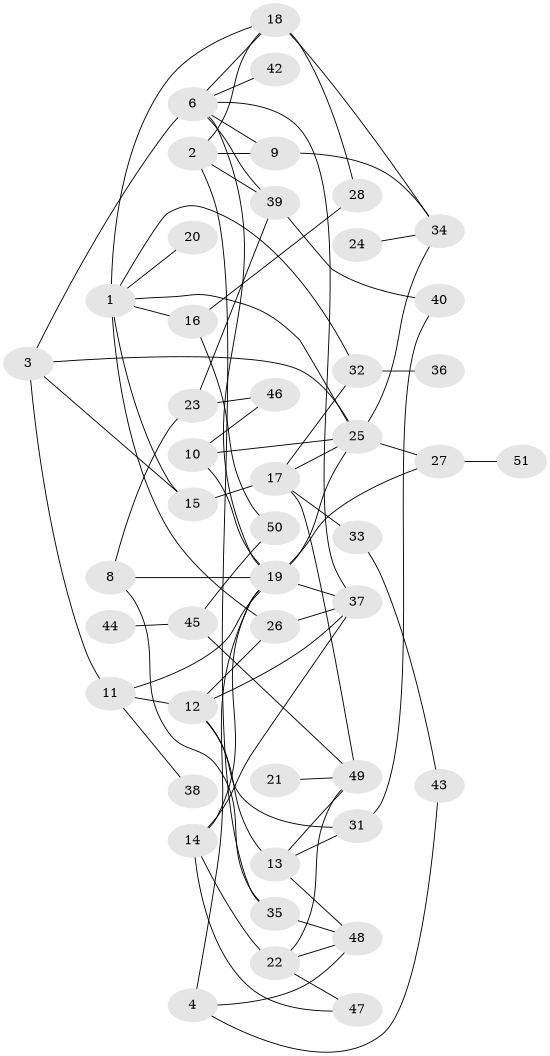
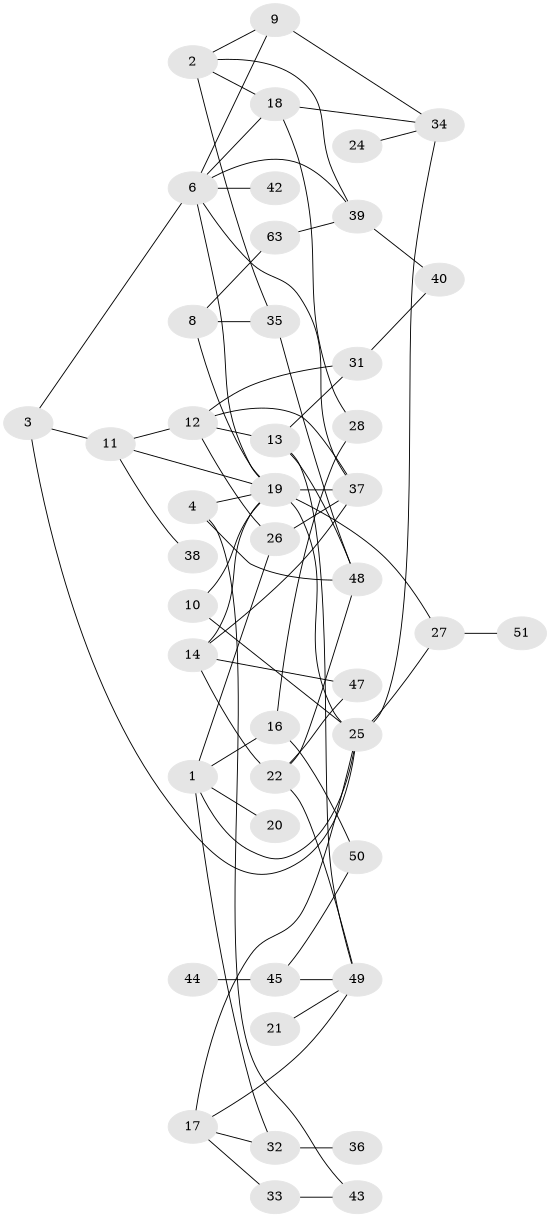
(140, 130) -> none
(275, 395) -> none
(193, 406) -> (275, 238)
(193, 504) -> none
